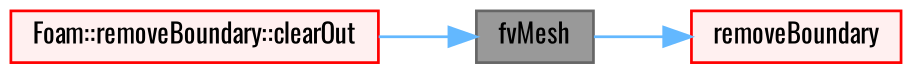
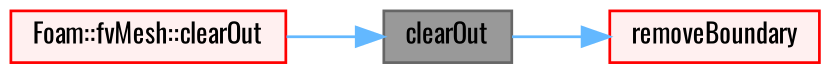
(195, 37) -> (148, 37)
(535, 37) -> (448, 37)
